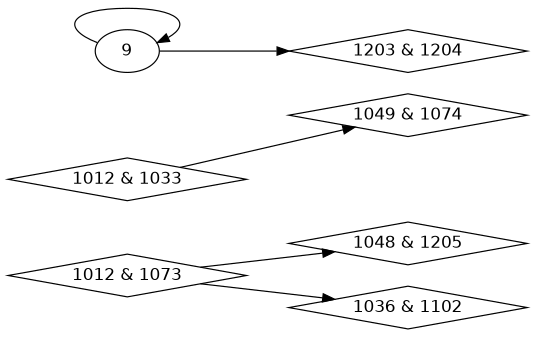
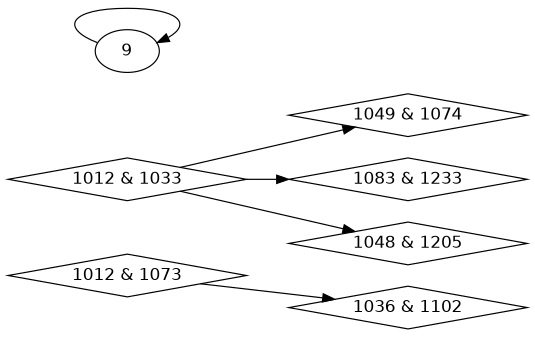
(408, 51) -> none
none -> (408, 179)
(262, 260) -> (262, 210)
